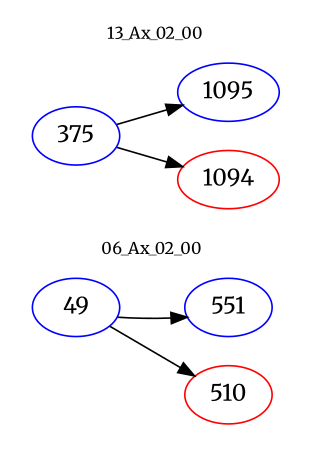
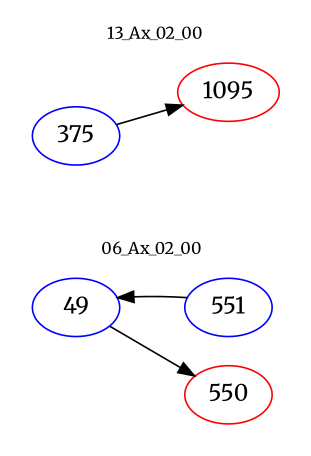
(228, 92) -> (228, 92)
(228, 180) -> none
(144, 318) -> (161, 297)
(228, 395) -> (228, 395)
